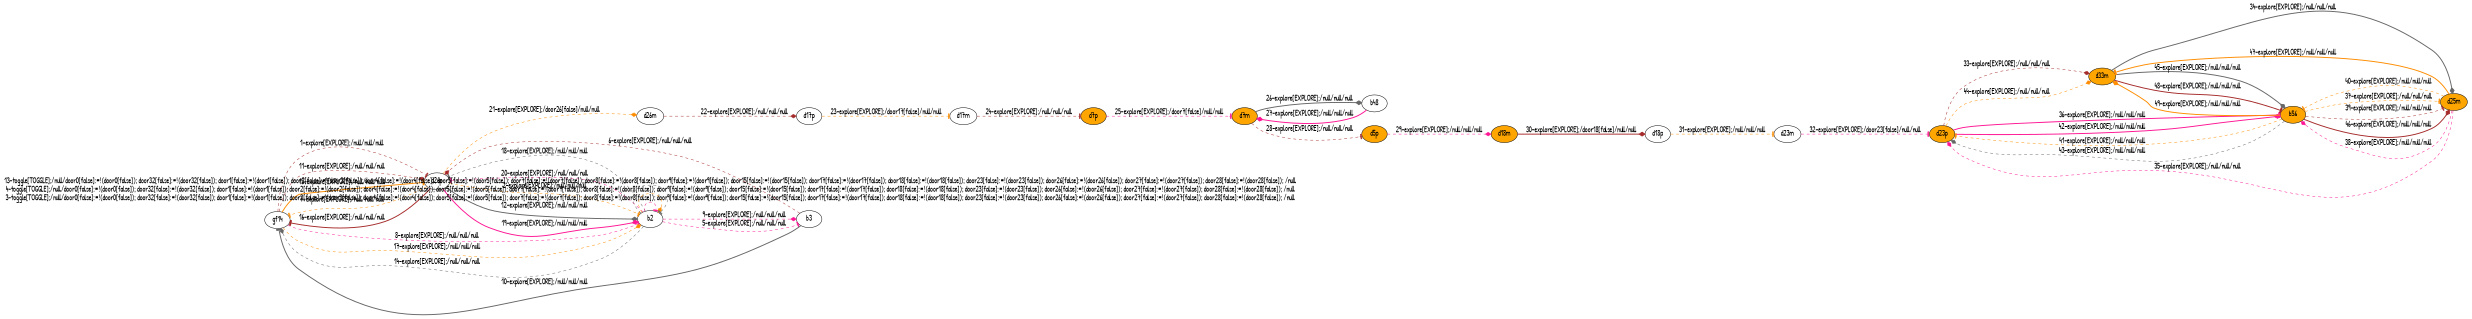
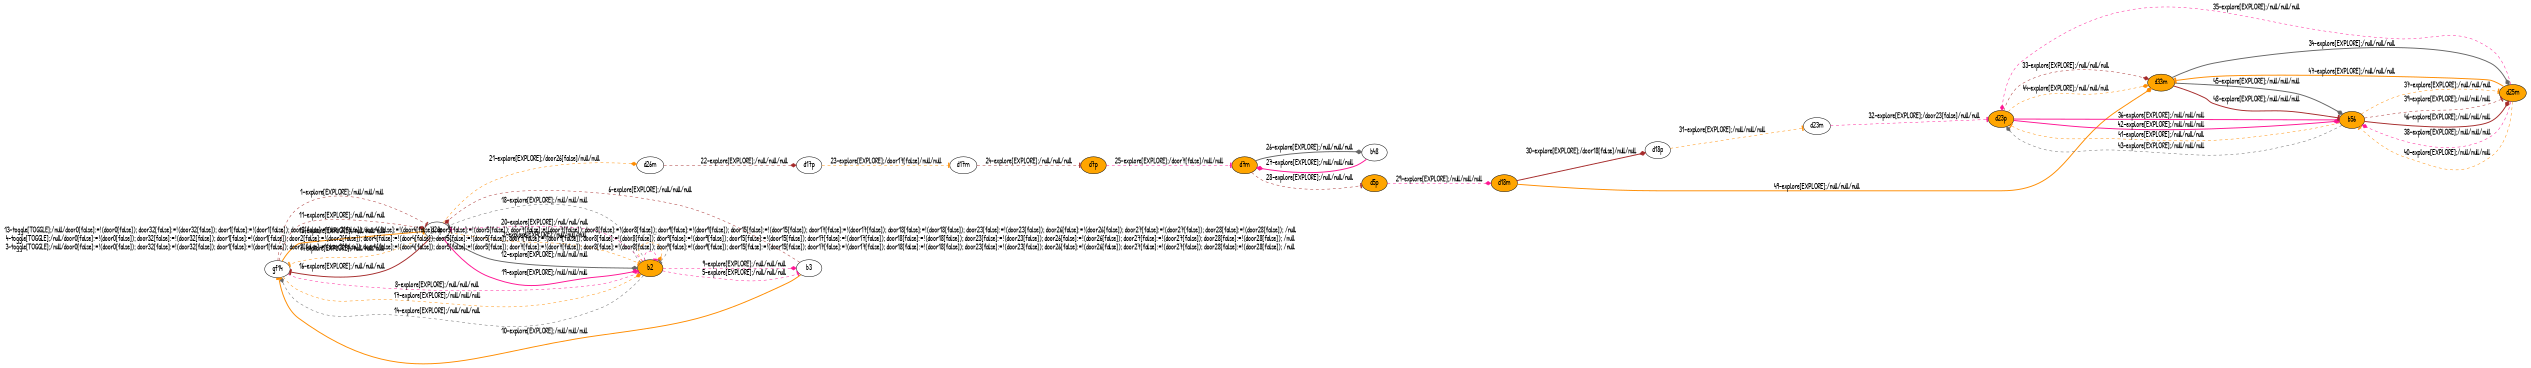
(2191, 114) -> (1850, 191)
(650, 219) -> (650, 268)
(528, 299) -> (528, 348)
